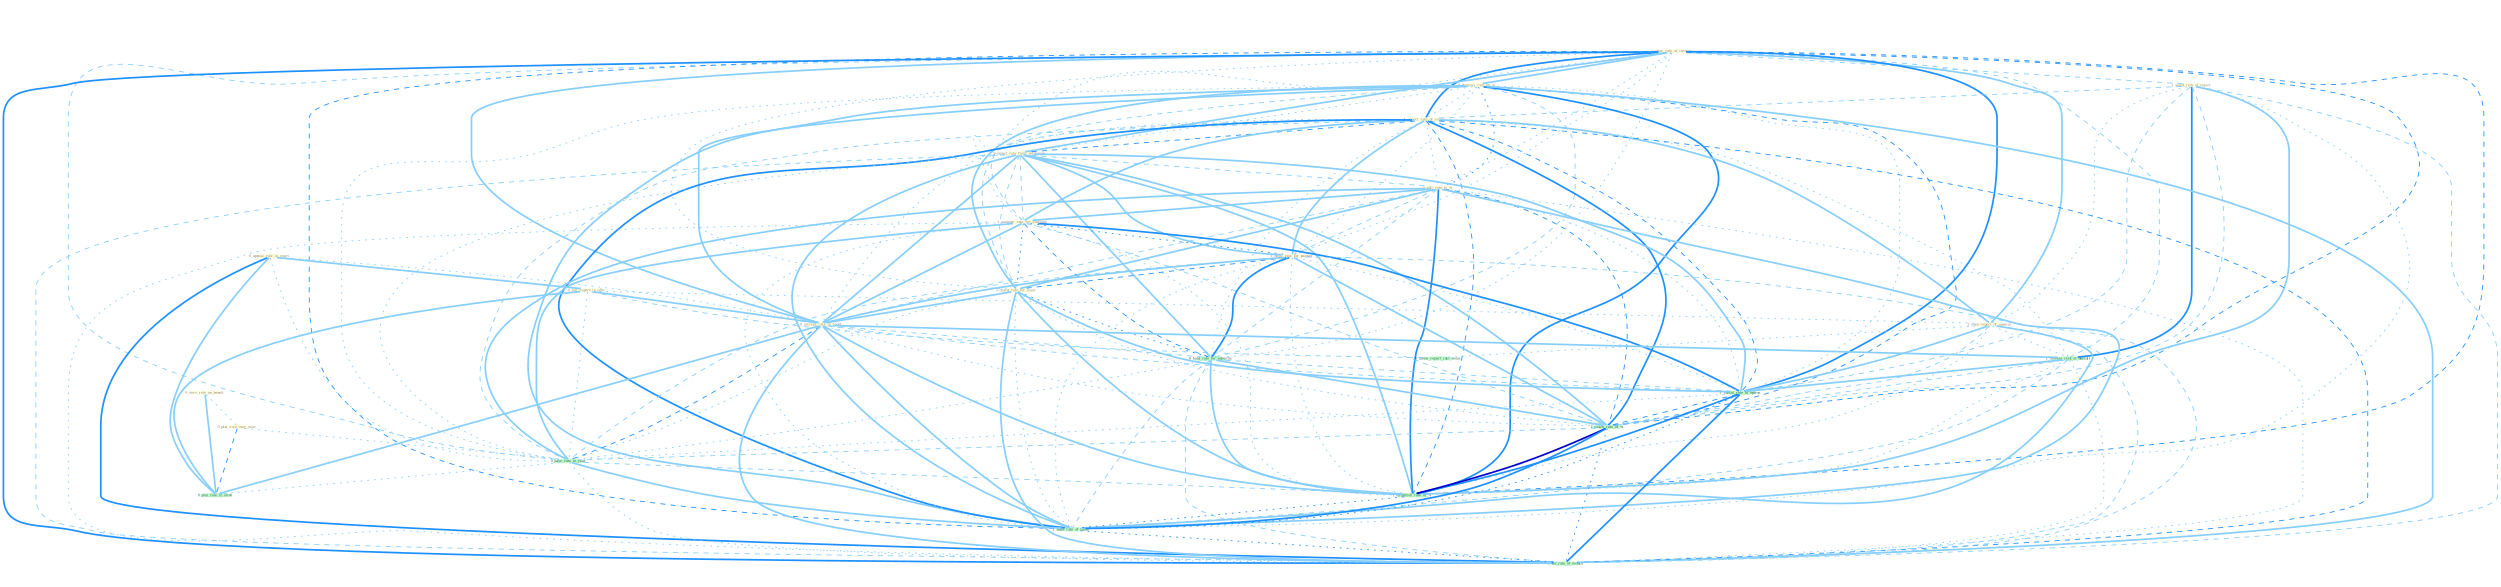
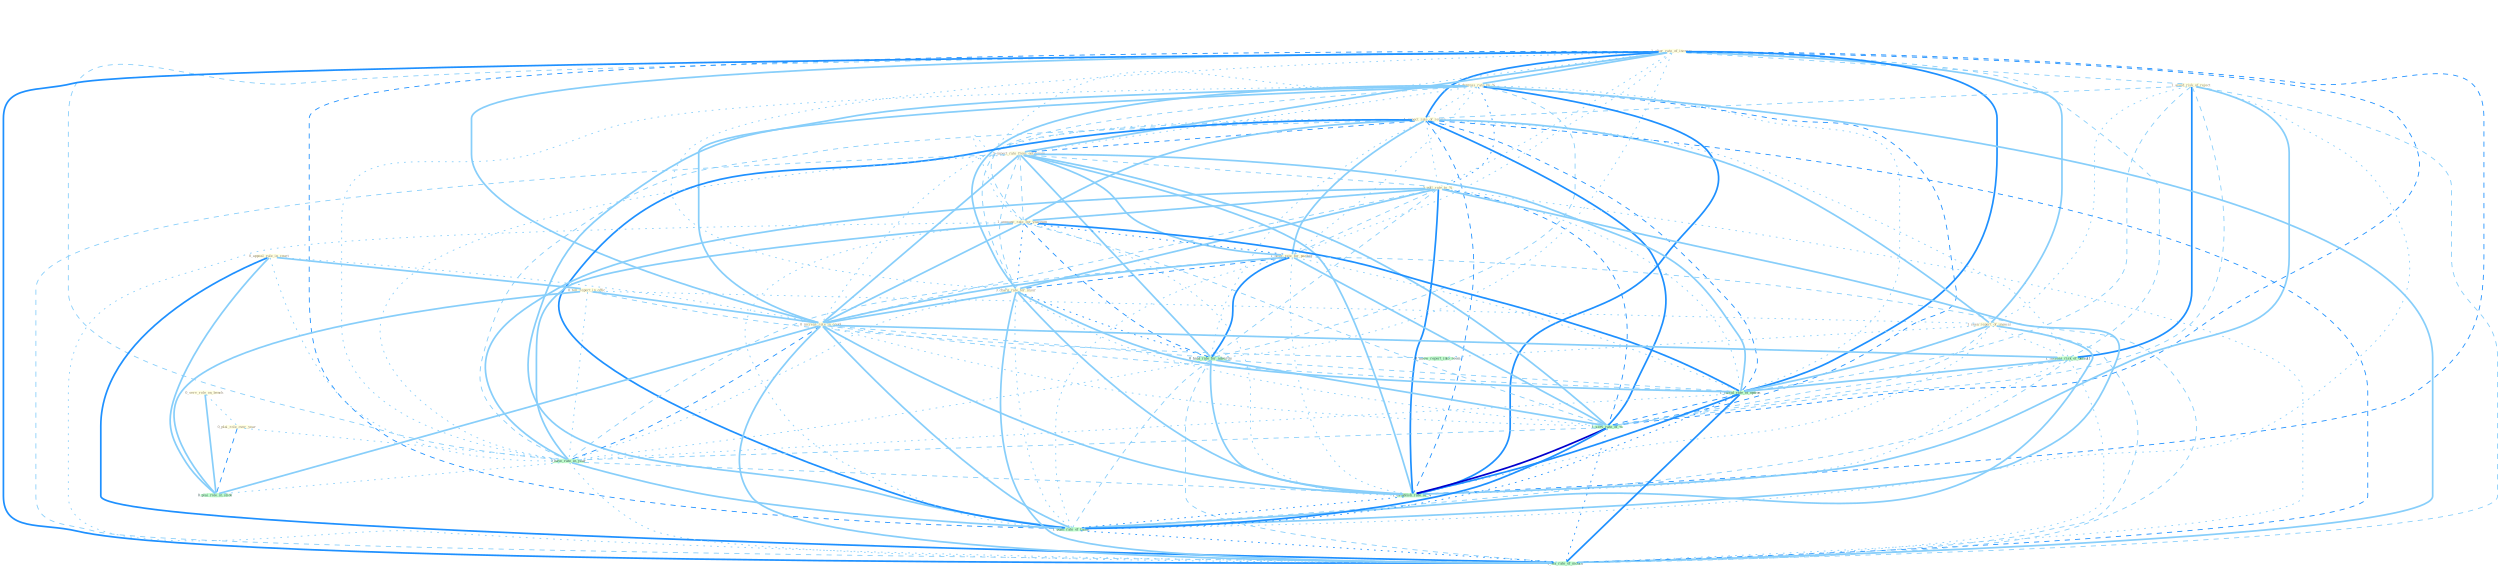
(825, 370) -> none
(1608, 427) -> (1608, 427)
